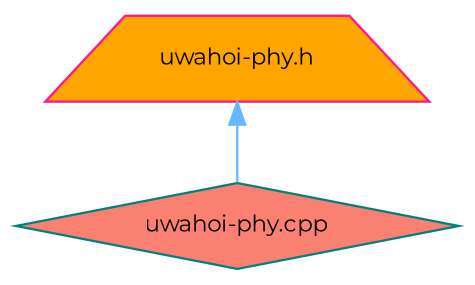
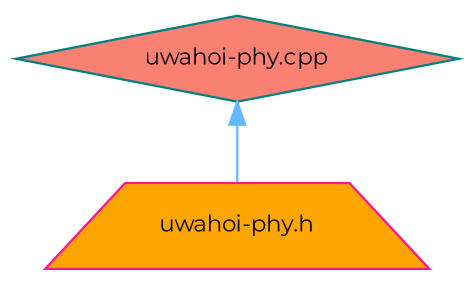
(237, 154) -> (237, 154)
